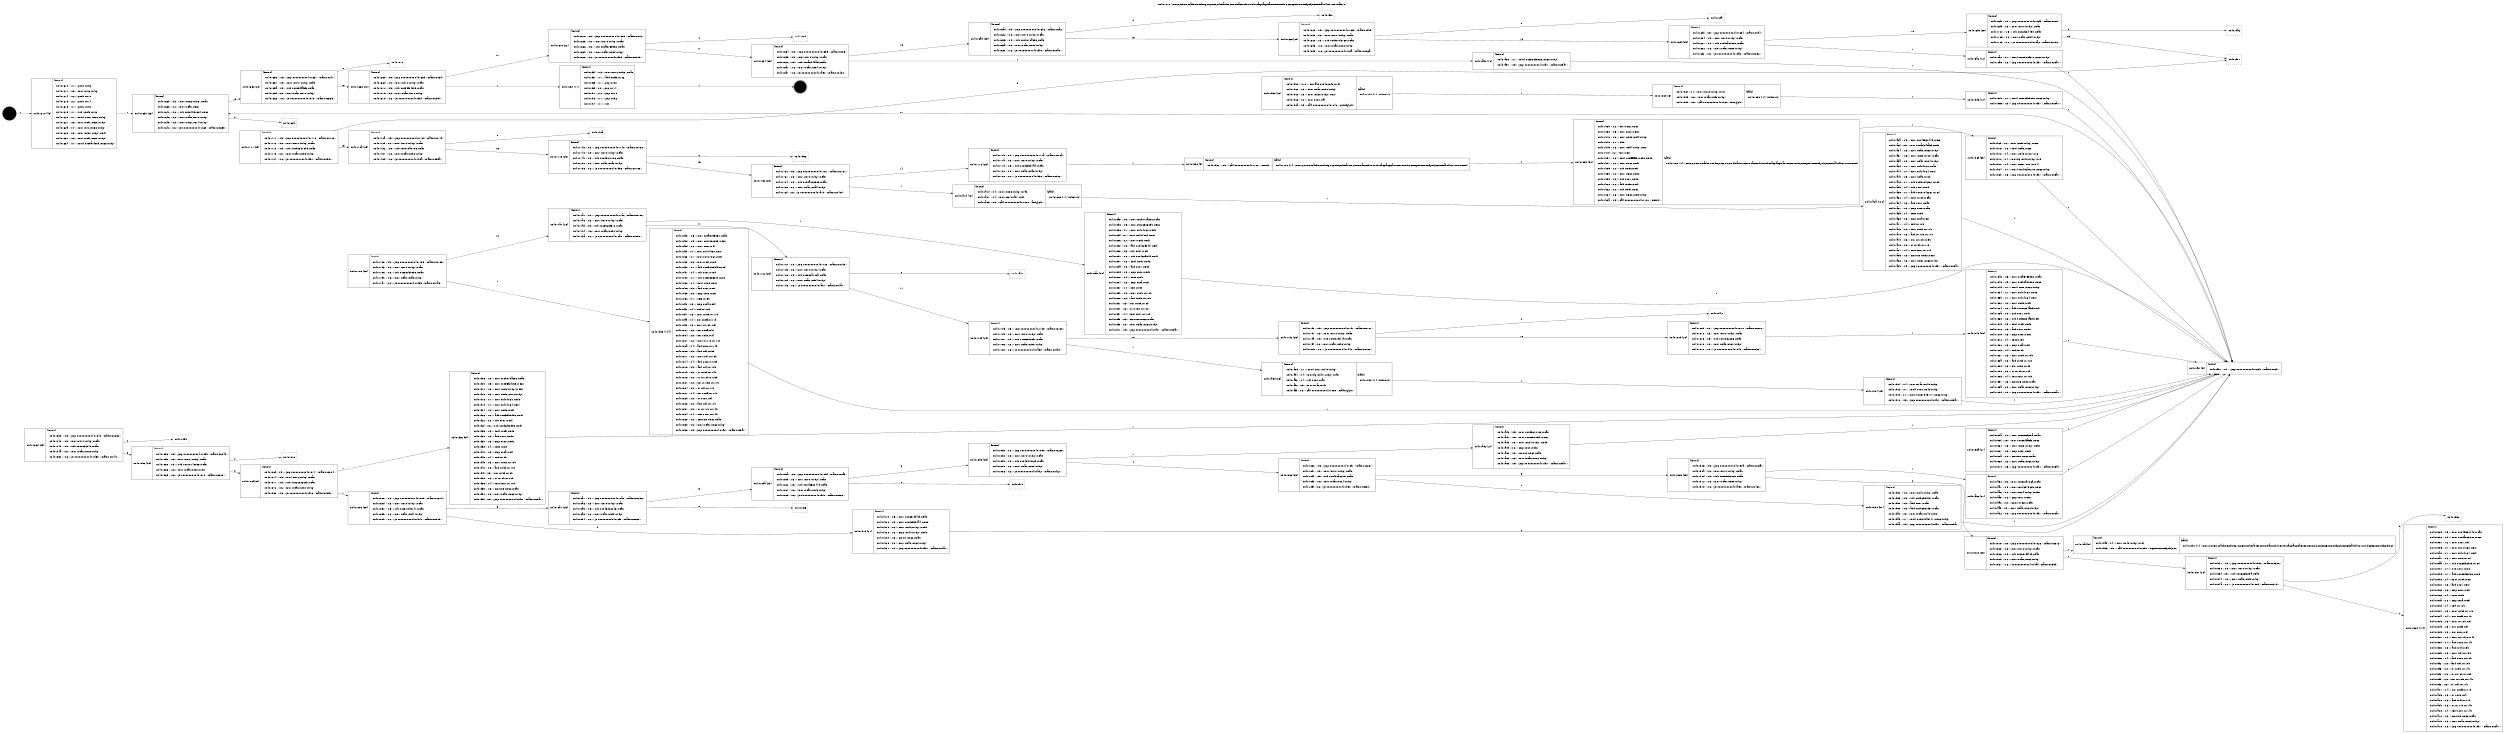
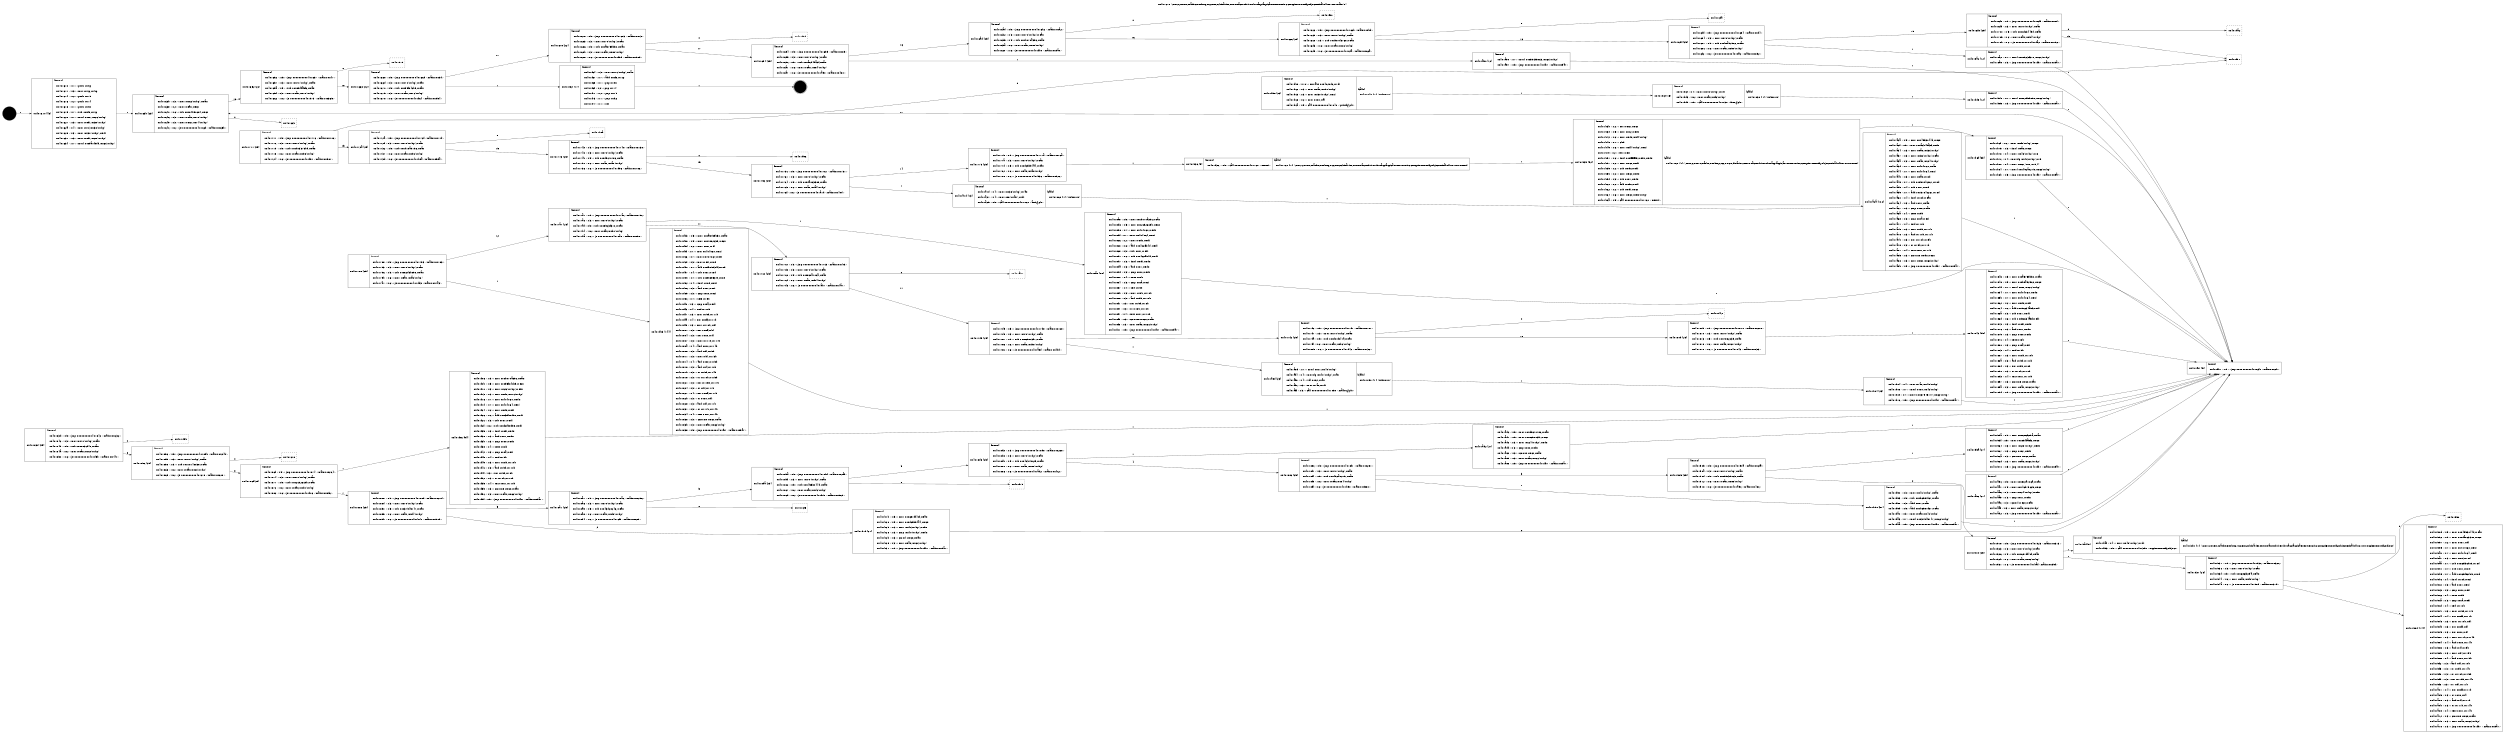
(1865, 470) -> (1864, 463)
